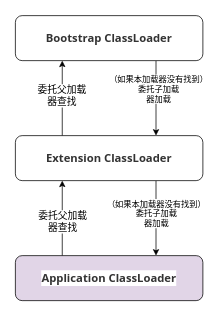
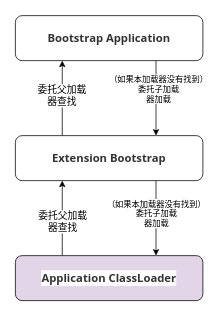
(109, 38) -> (109, 38)
(109, 158) -> (109, 158)
